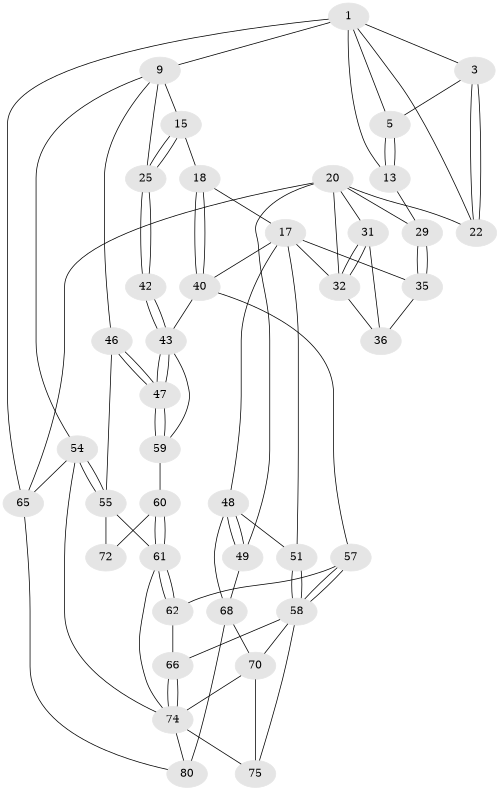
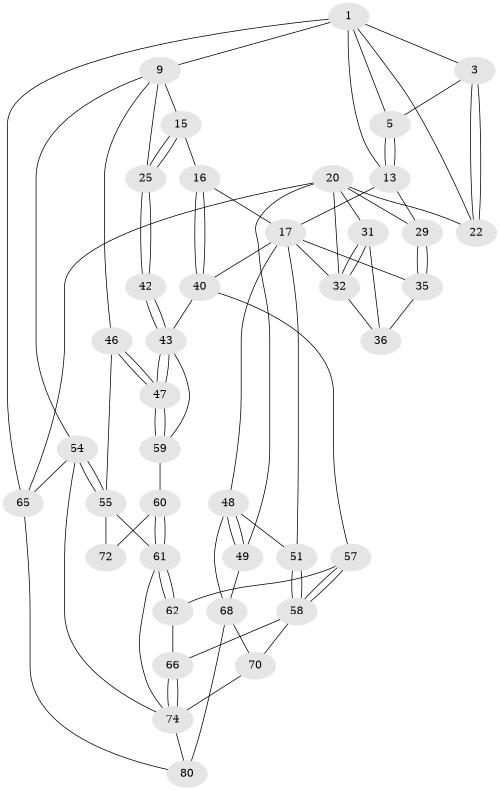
(200, 179) -> (200, 179)
none -> (340, 205)
(255, 774) -> none
